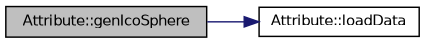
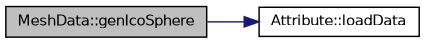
(106, 22) -> (106, 22)
